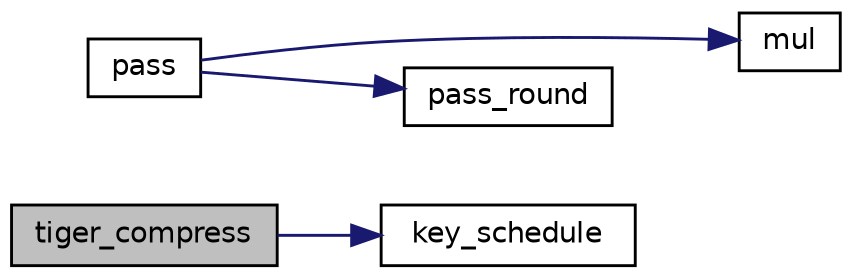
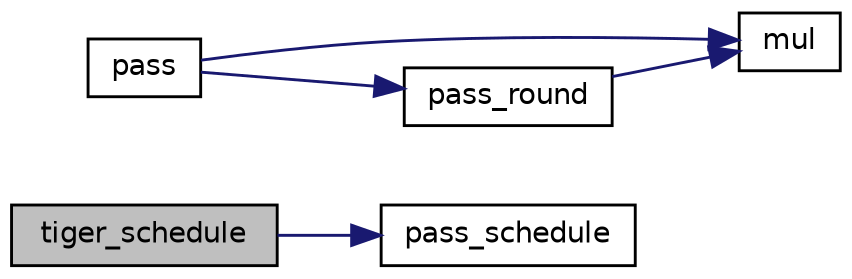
none -> (661, 67)
(144, 235) -> (144, 235)
(508, 235) -> (508, 235)
